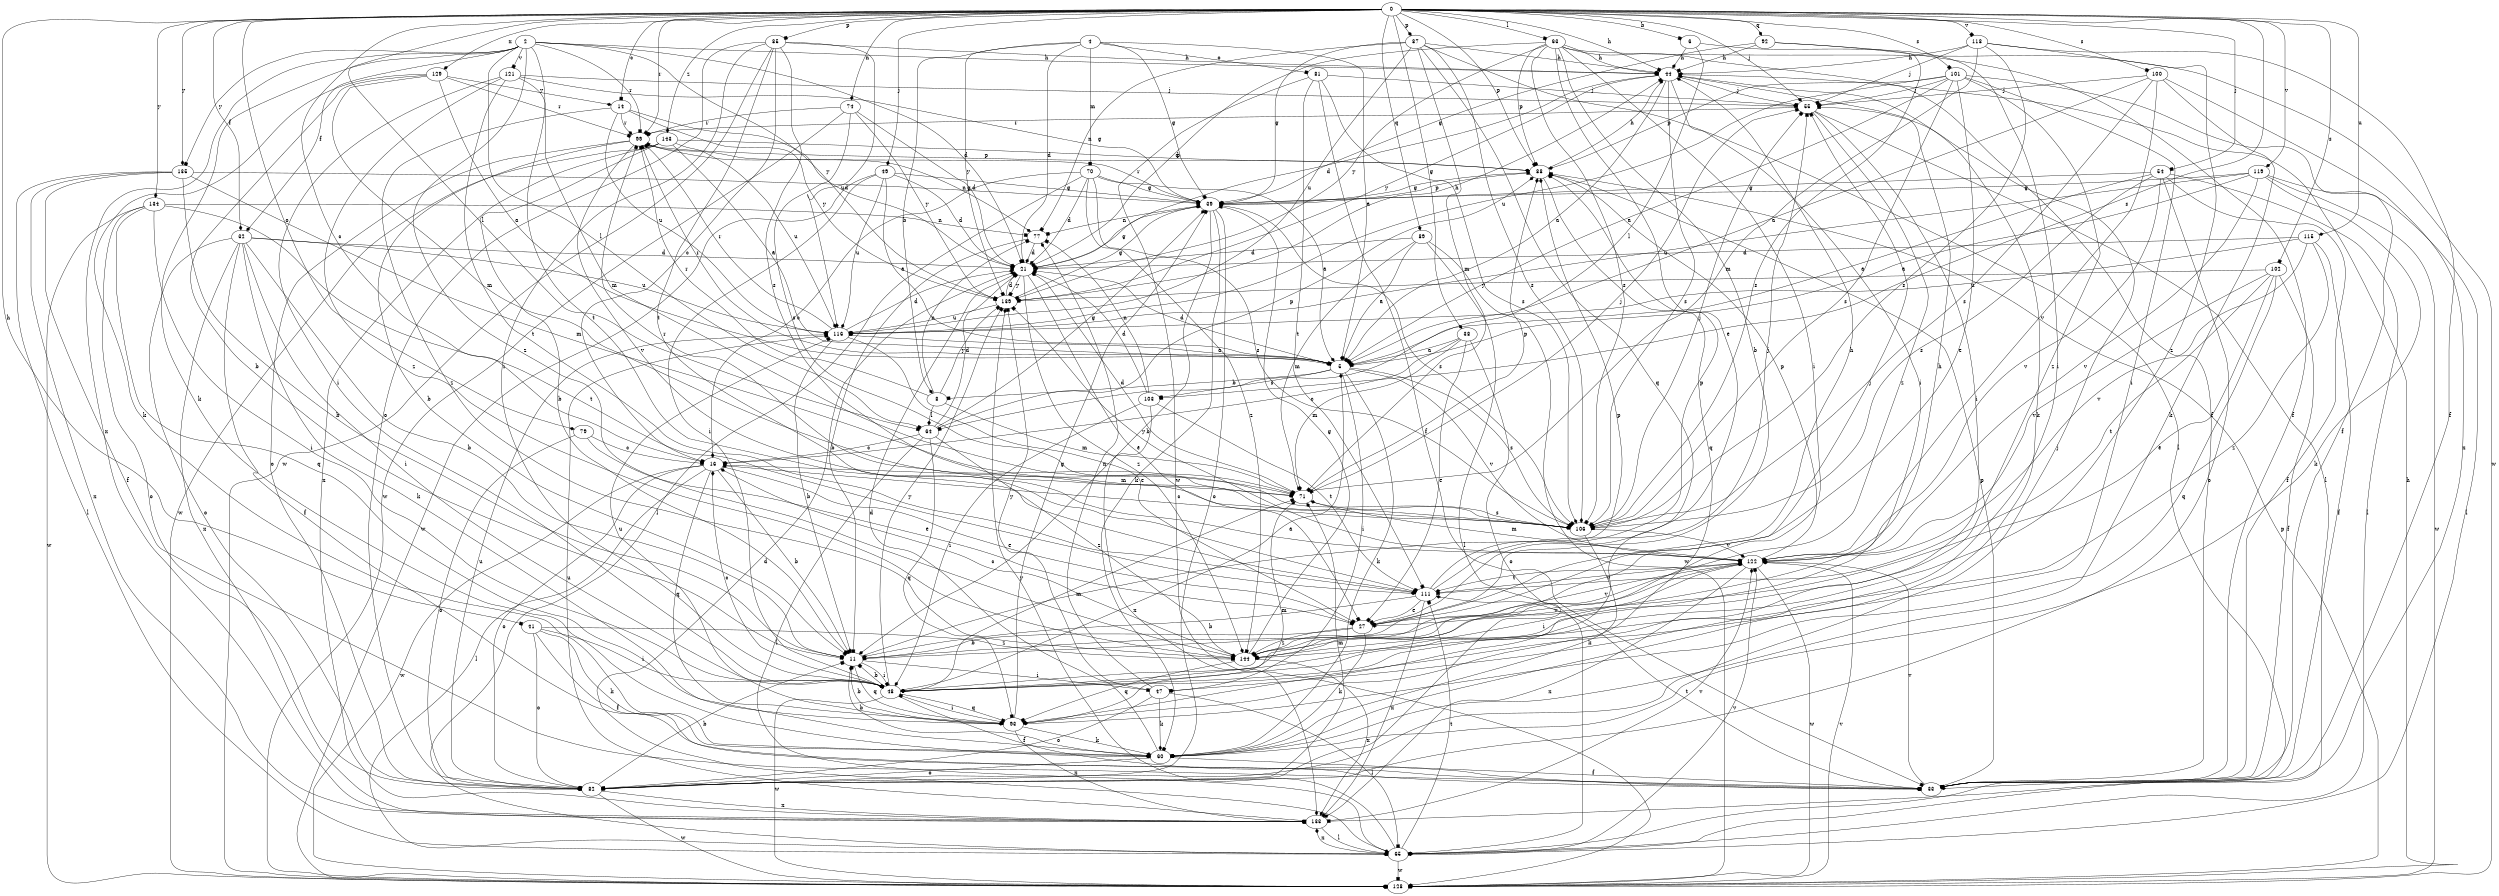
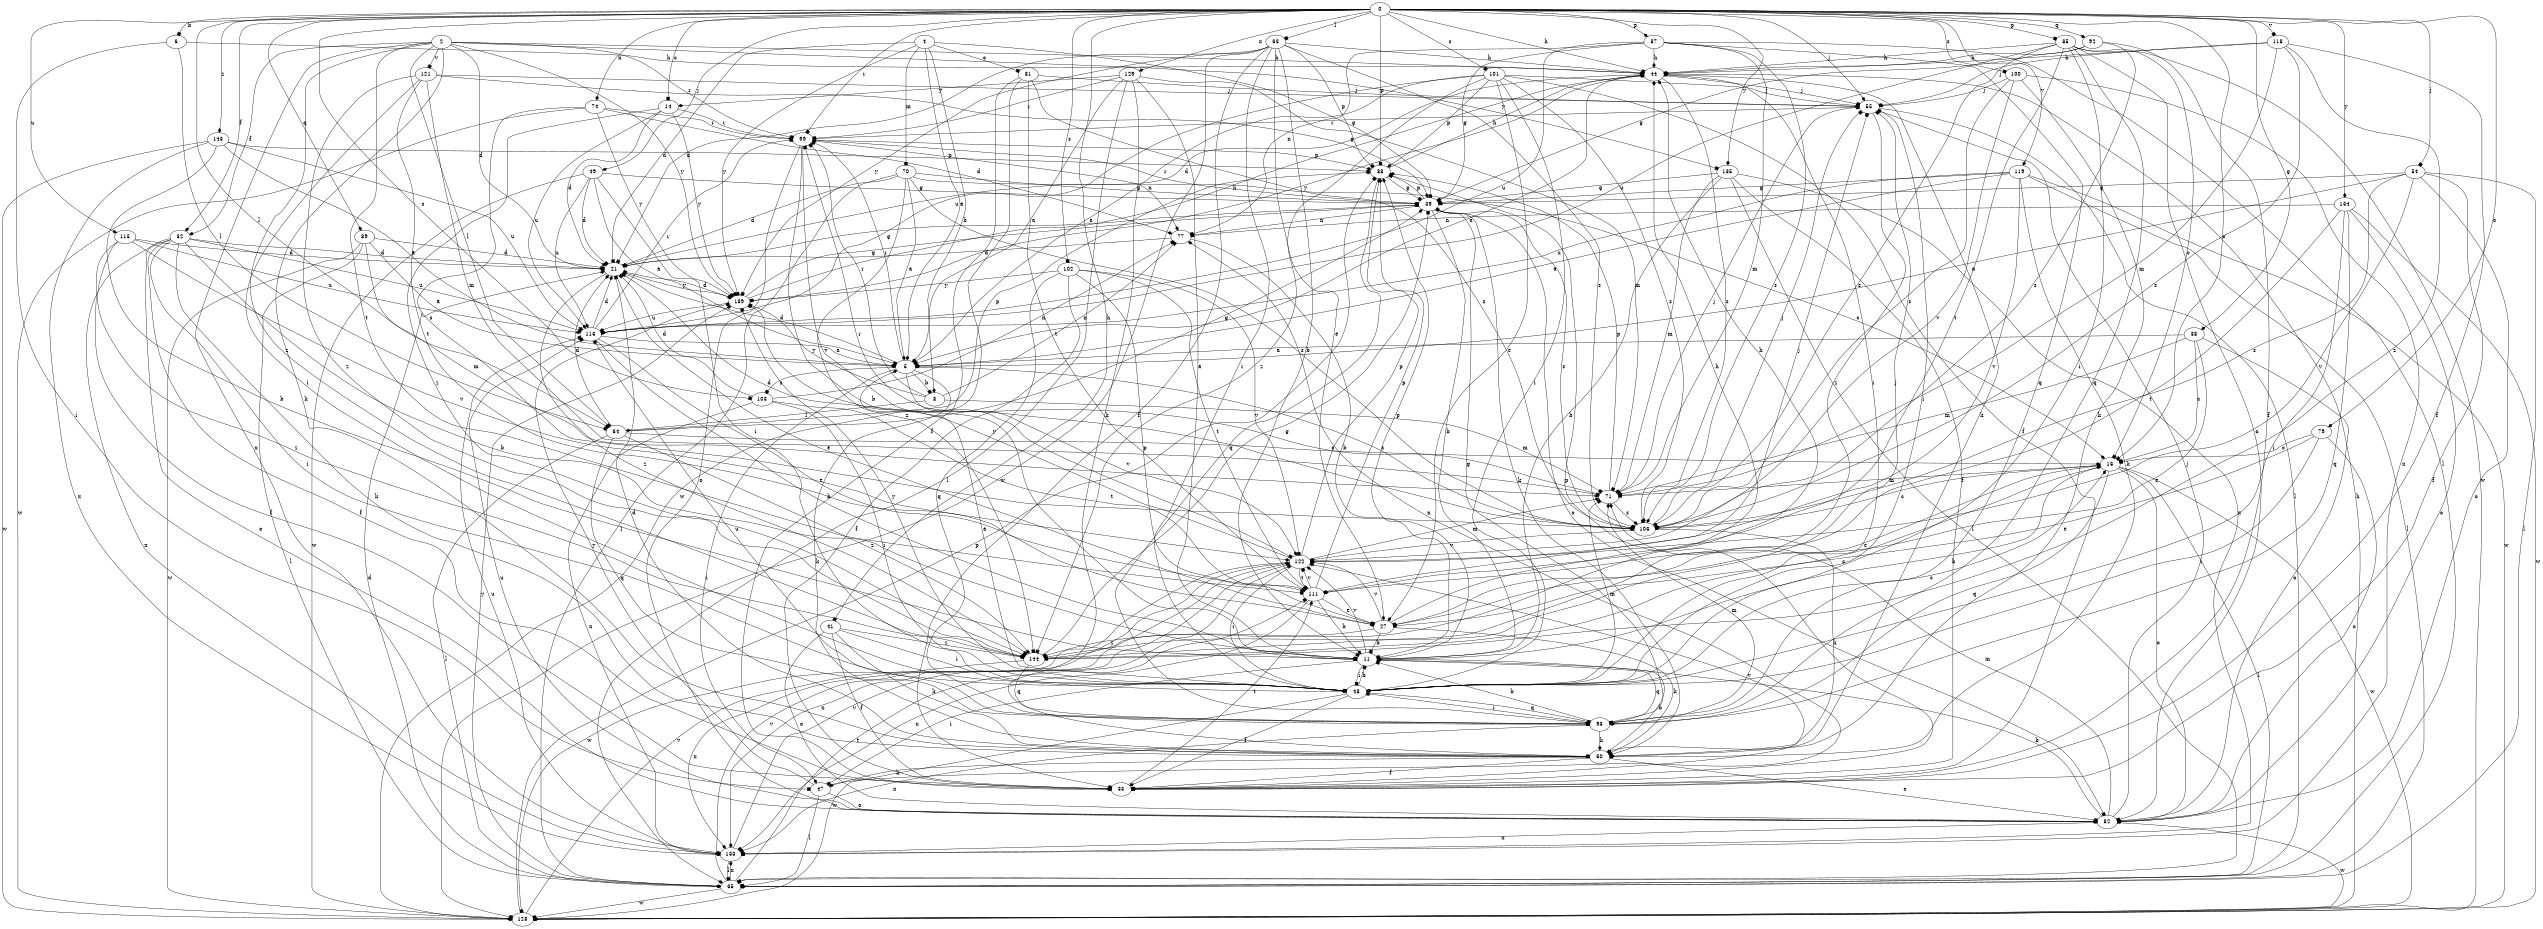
(951, 175) -> (889, 159)
(1752, 226) -> none
(257, 367) -> (1200, 367)
(2160, 448) -> (1145, 448)
none -> (2030, 493)
none -> (838, 527)
none -> (1877, 651)
(1160, 722) -> (1211, 761)
